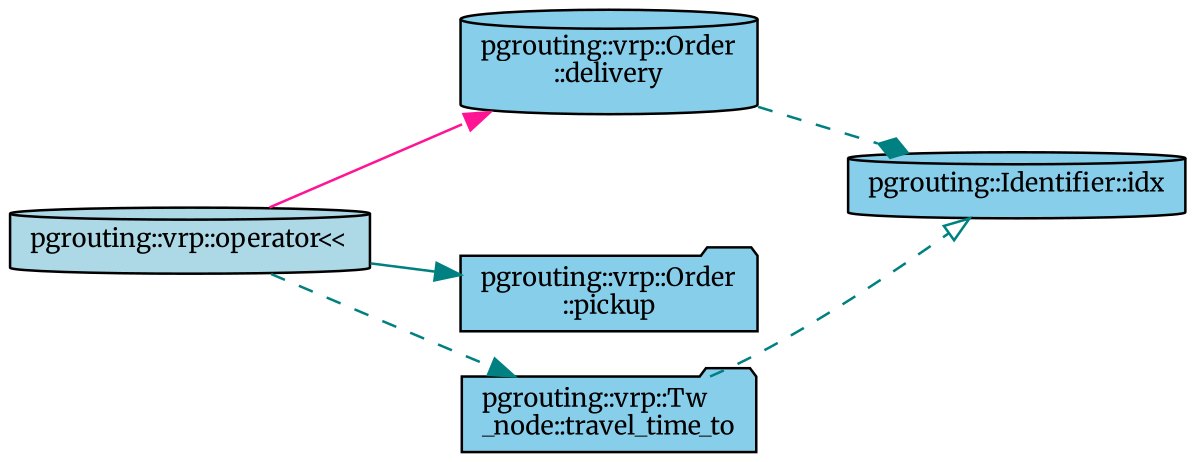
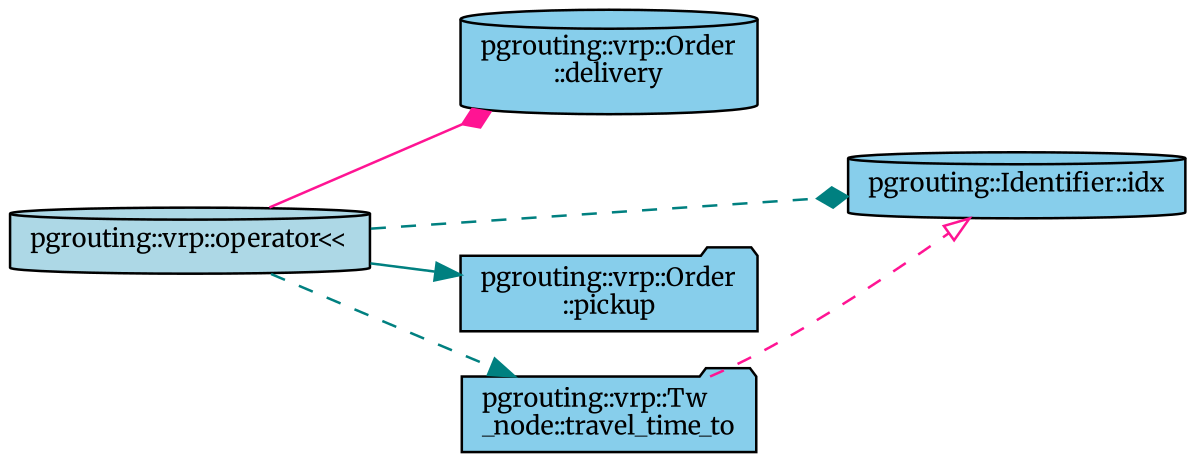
(818, 125) -> (594, 214)
(366, 166) -> (366, 166)
(833, 311) -> (833, 311)
